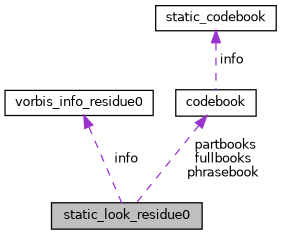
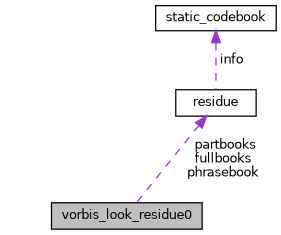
(79, 103) -> none
(216, 103) -> (216, 103)
(127, 216) -> (127, 216)
